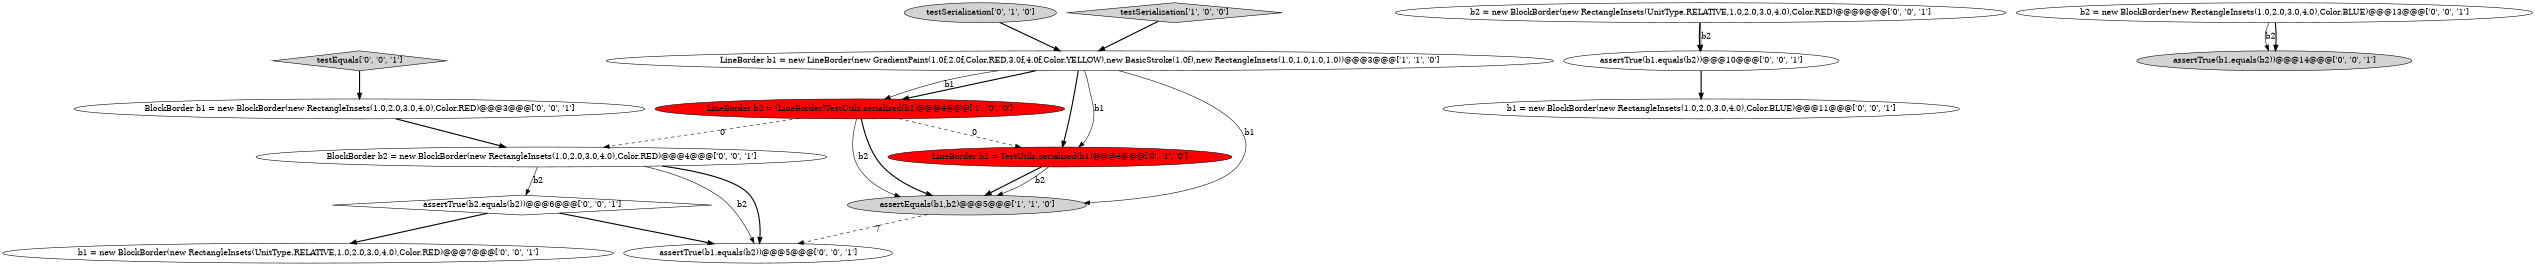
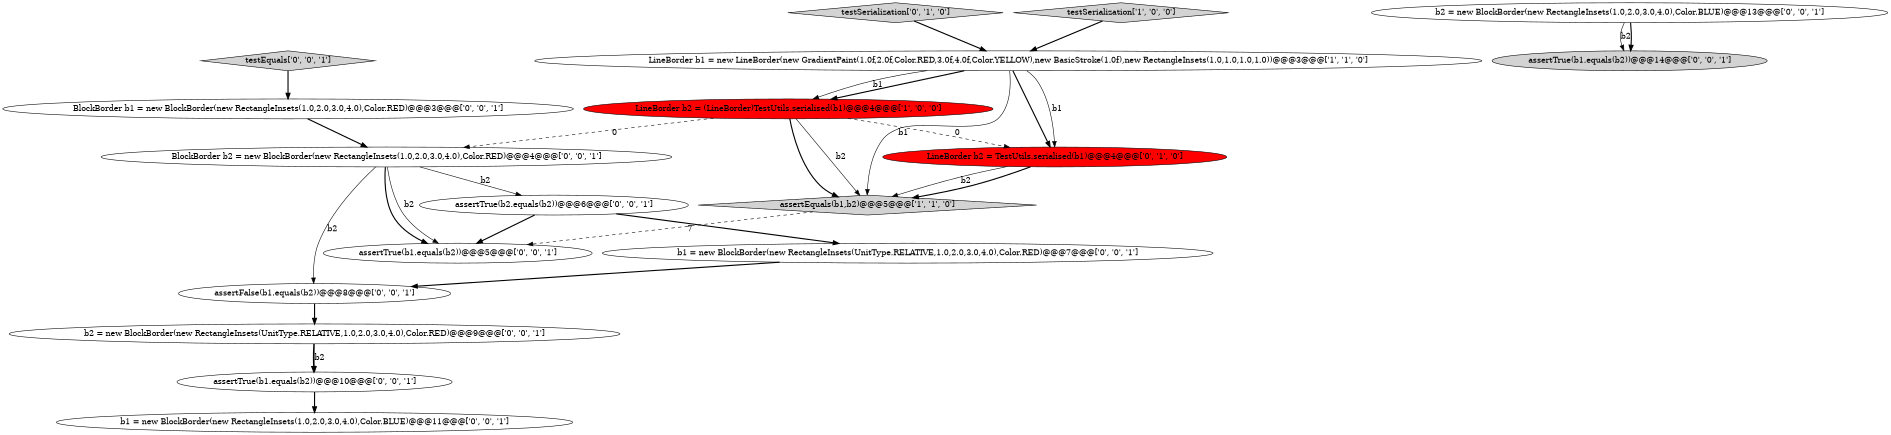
(980, 13) -> (896, 13)
(522, 205) -> (554, 205)
(967, 205) -> (867, 205)
none -> (315, 294)
